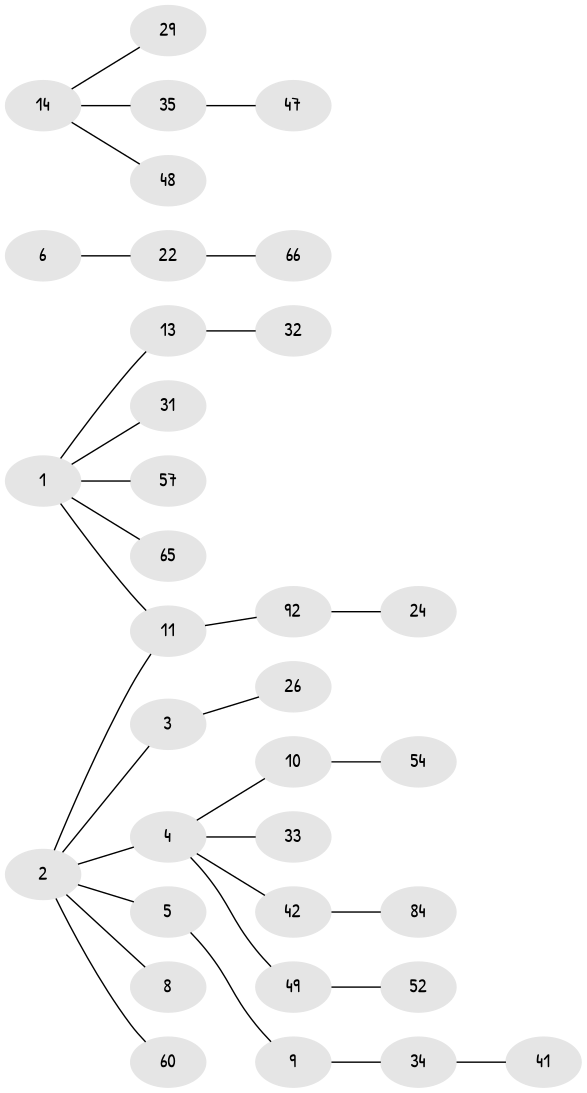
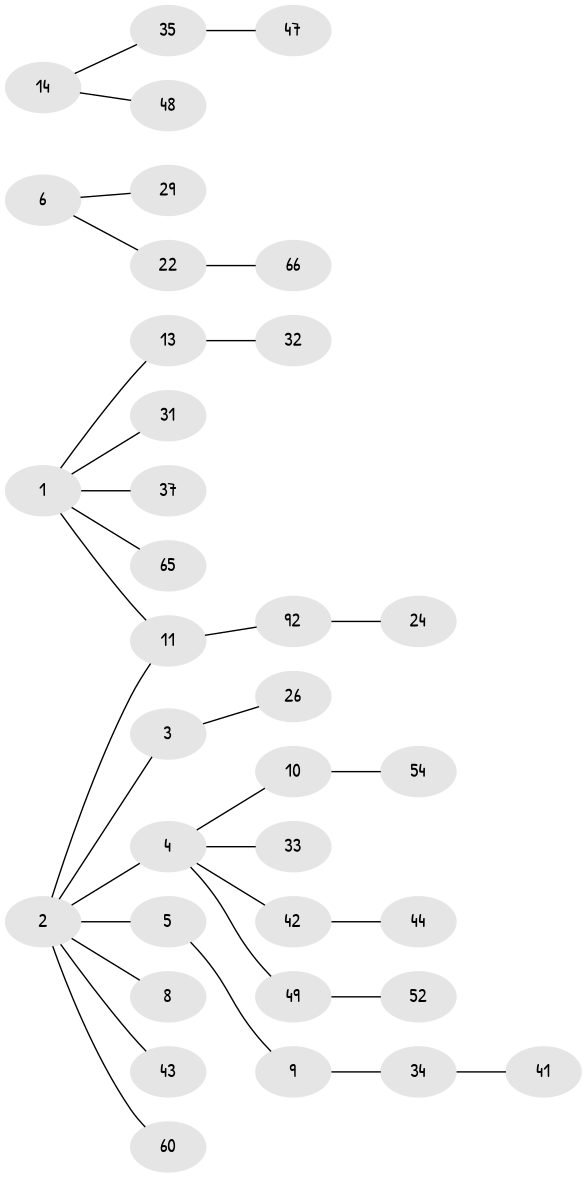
(106, 68) -> (106, 195)
(168, 481) -> (168, 491)
(418, 912) -> (418, 922)
none -> (168, 1072)
